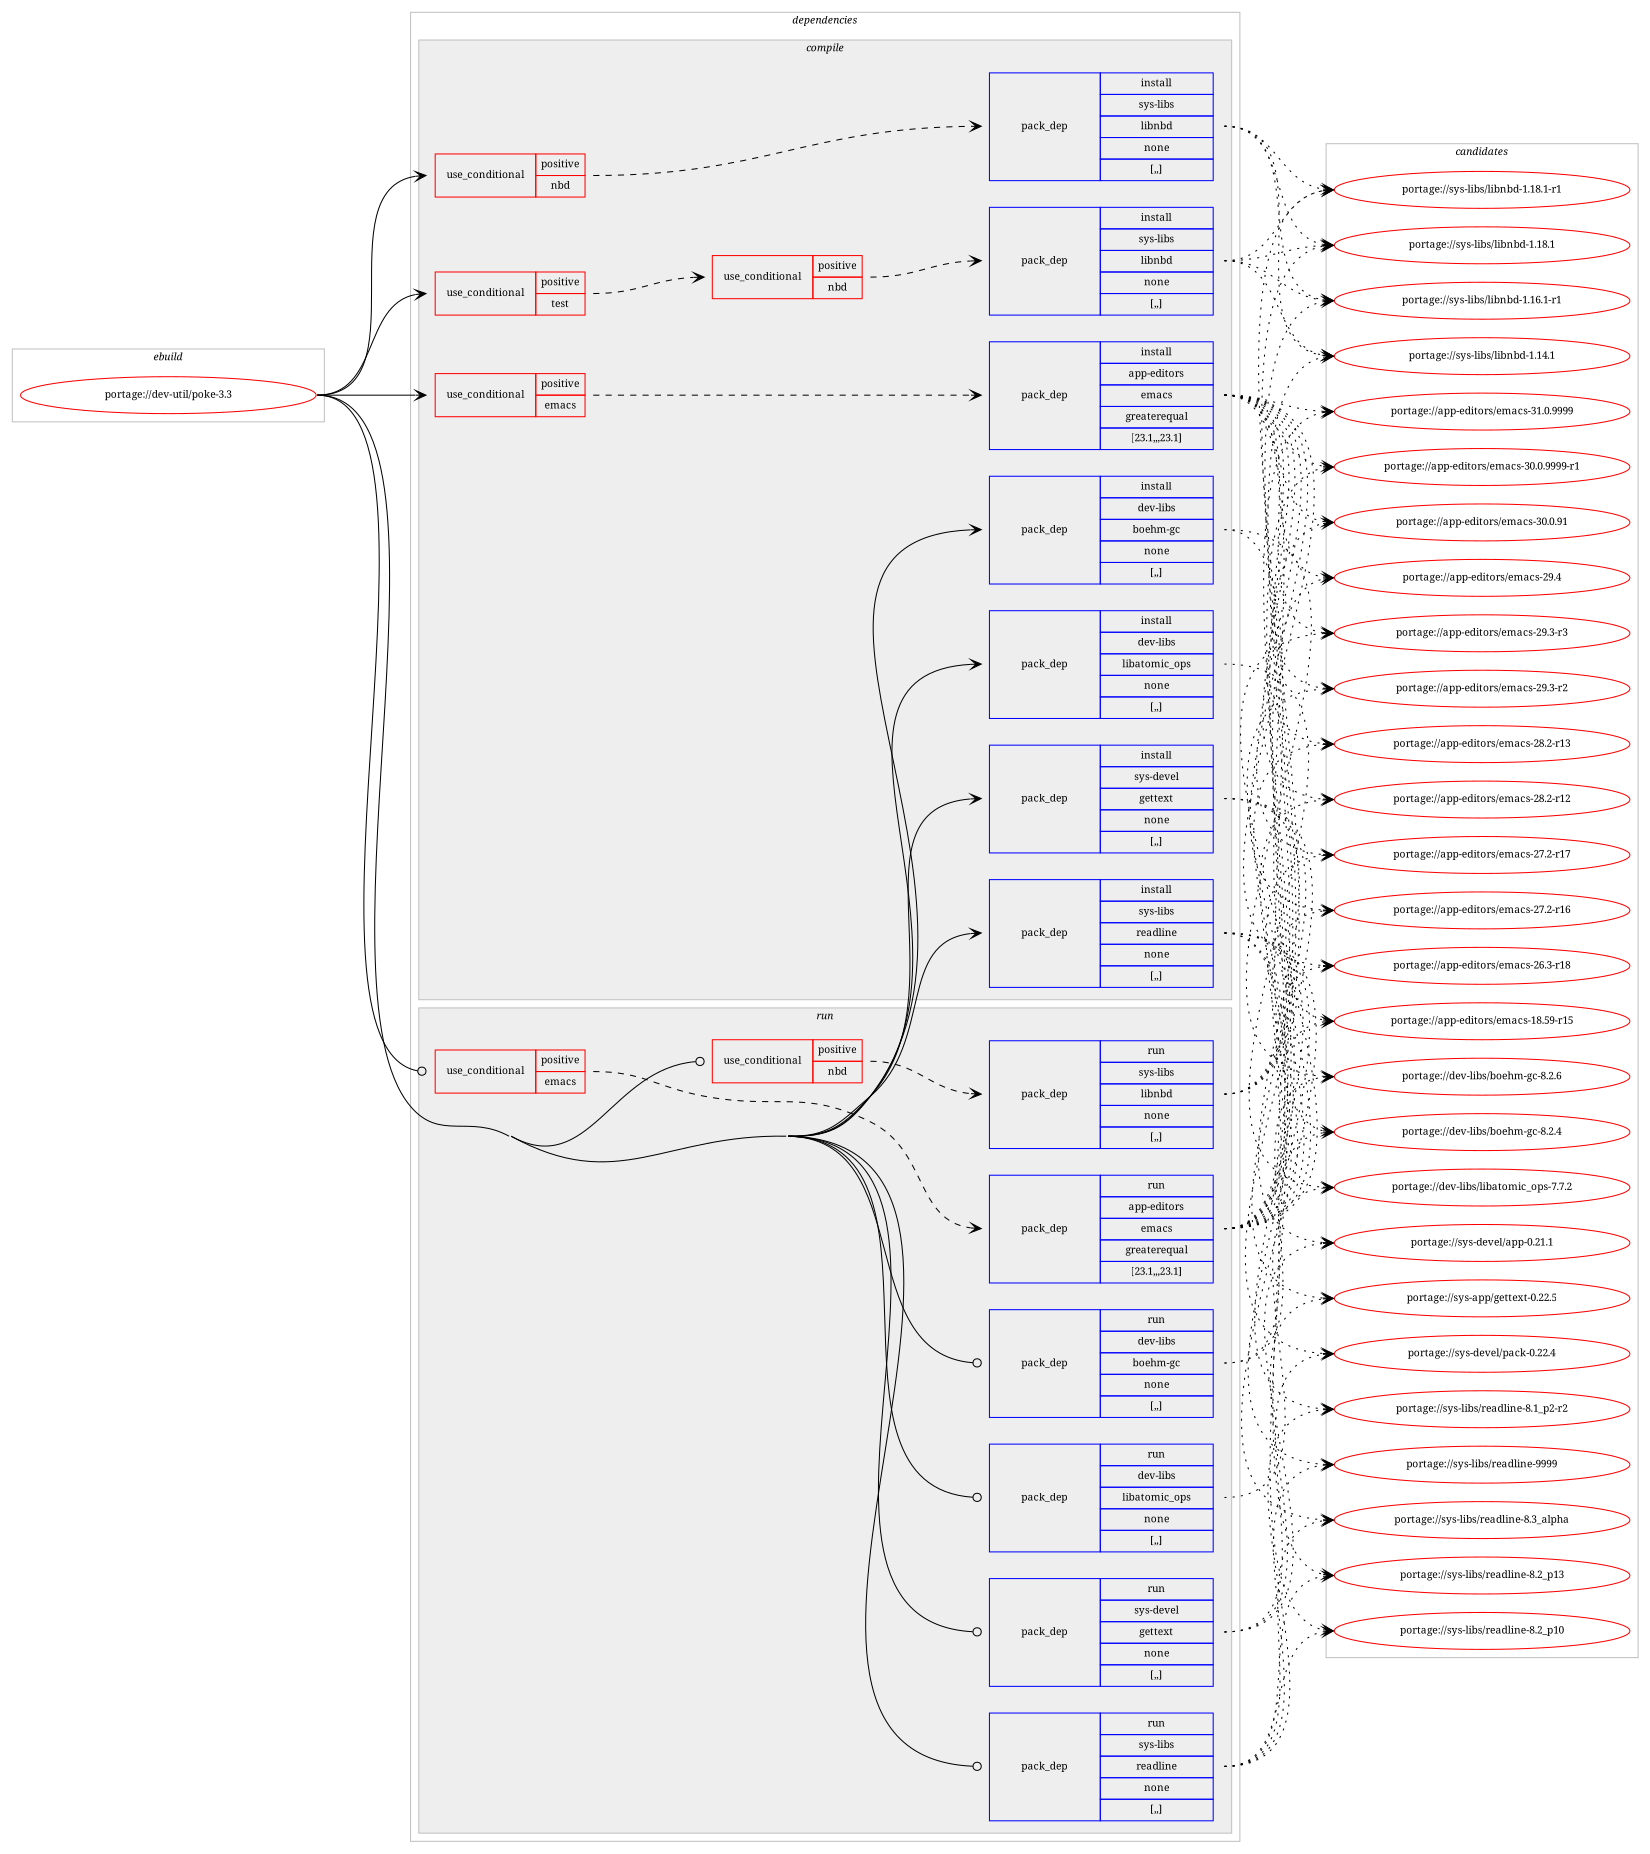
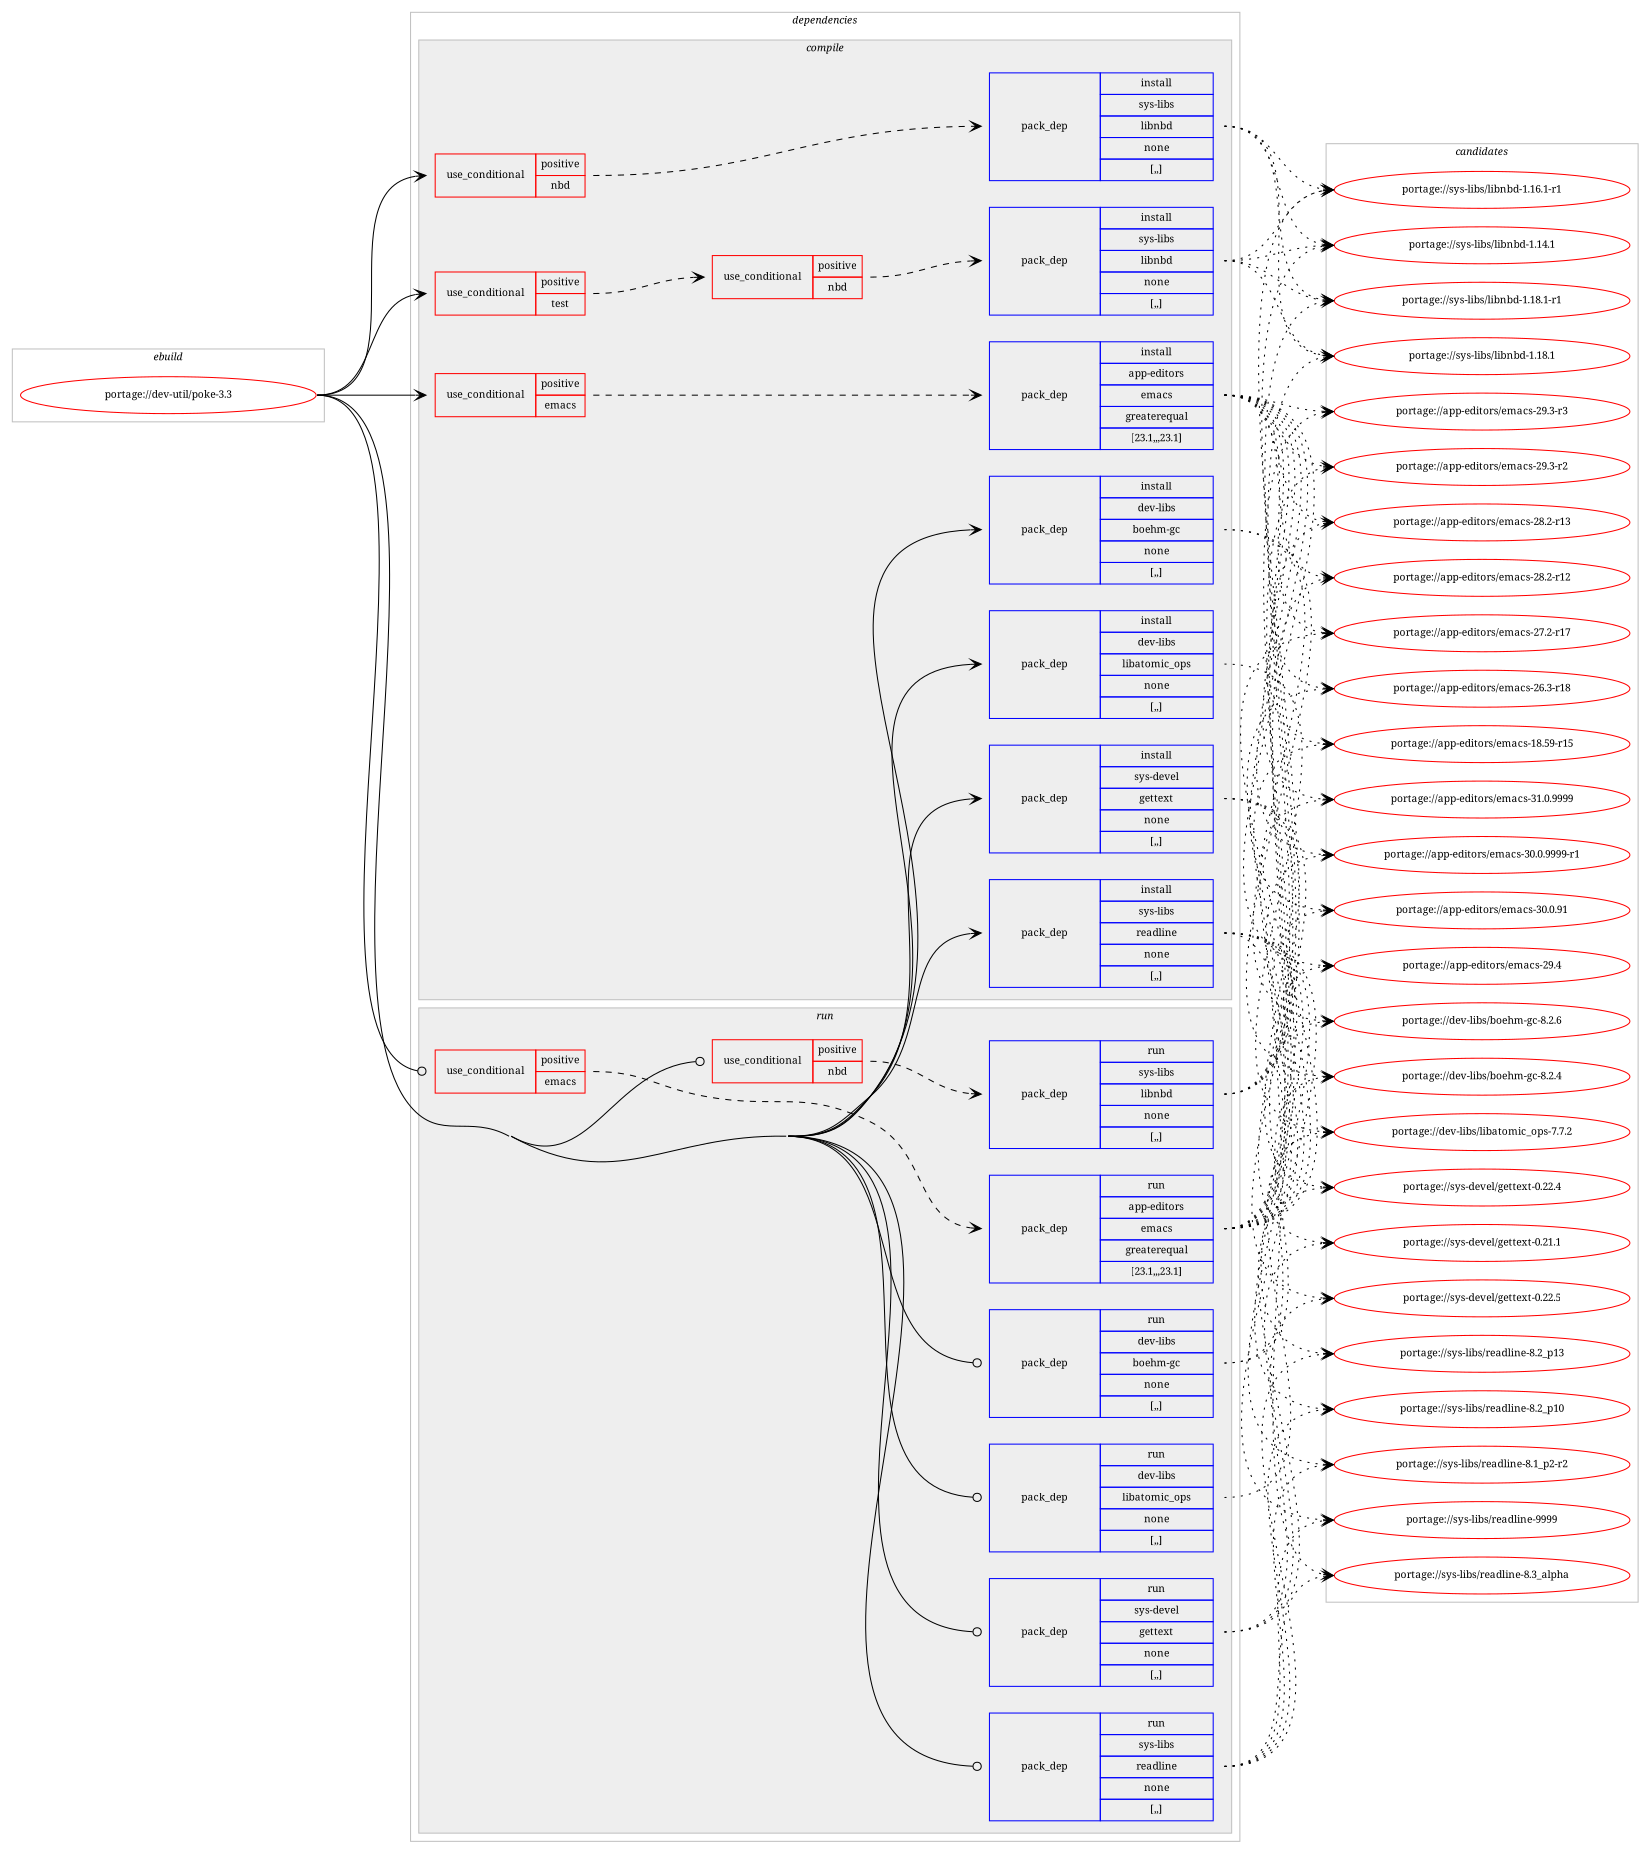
(1482, 910) -> none
(1482, 1243) -> (1482, 1243)
(1482, 1298) -> (1482, 1298)
(1482, 1354) -> (1482, 1188)
